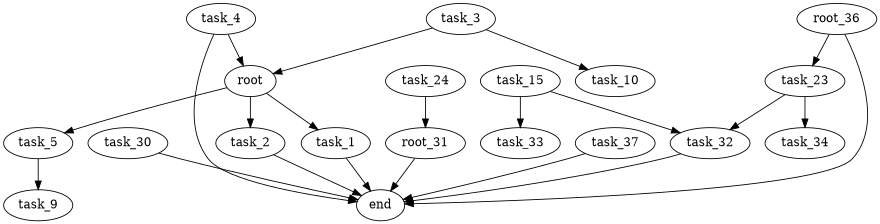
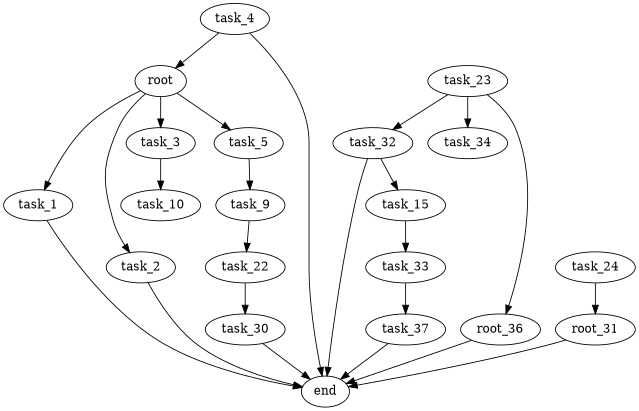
(823, 46) -> (527, 195)
(357, 50) -> (161, 108)
(611, 111) -> (387, 170)
none -> (245, 267)
none -> (406, 294)
